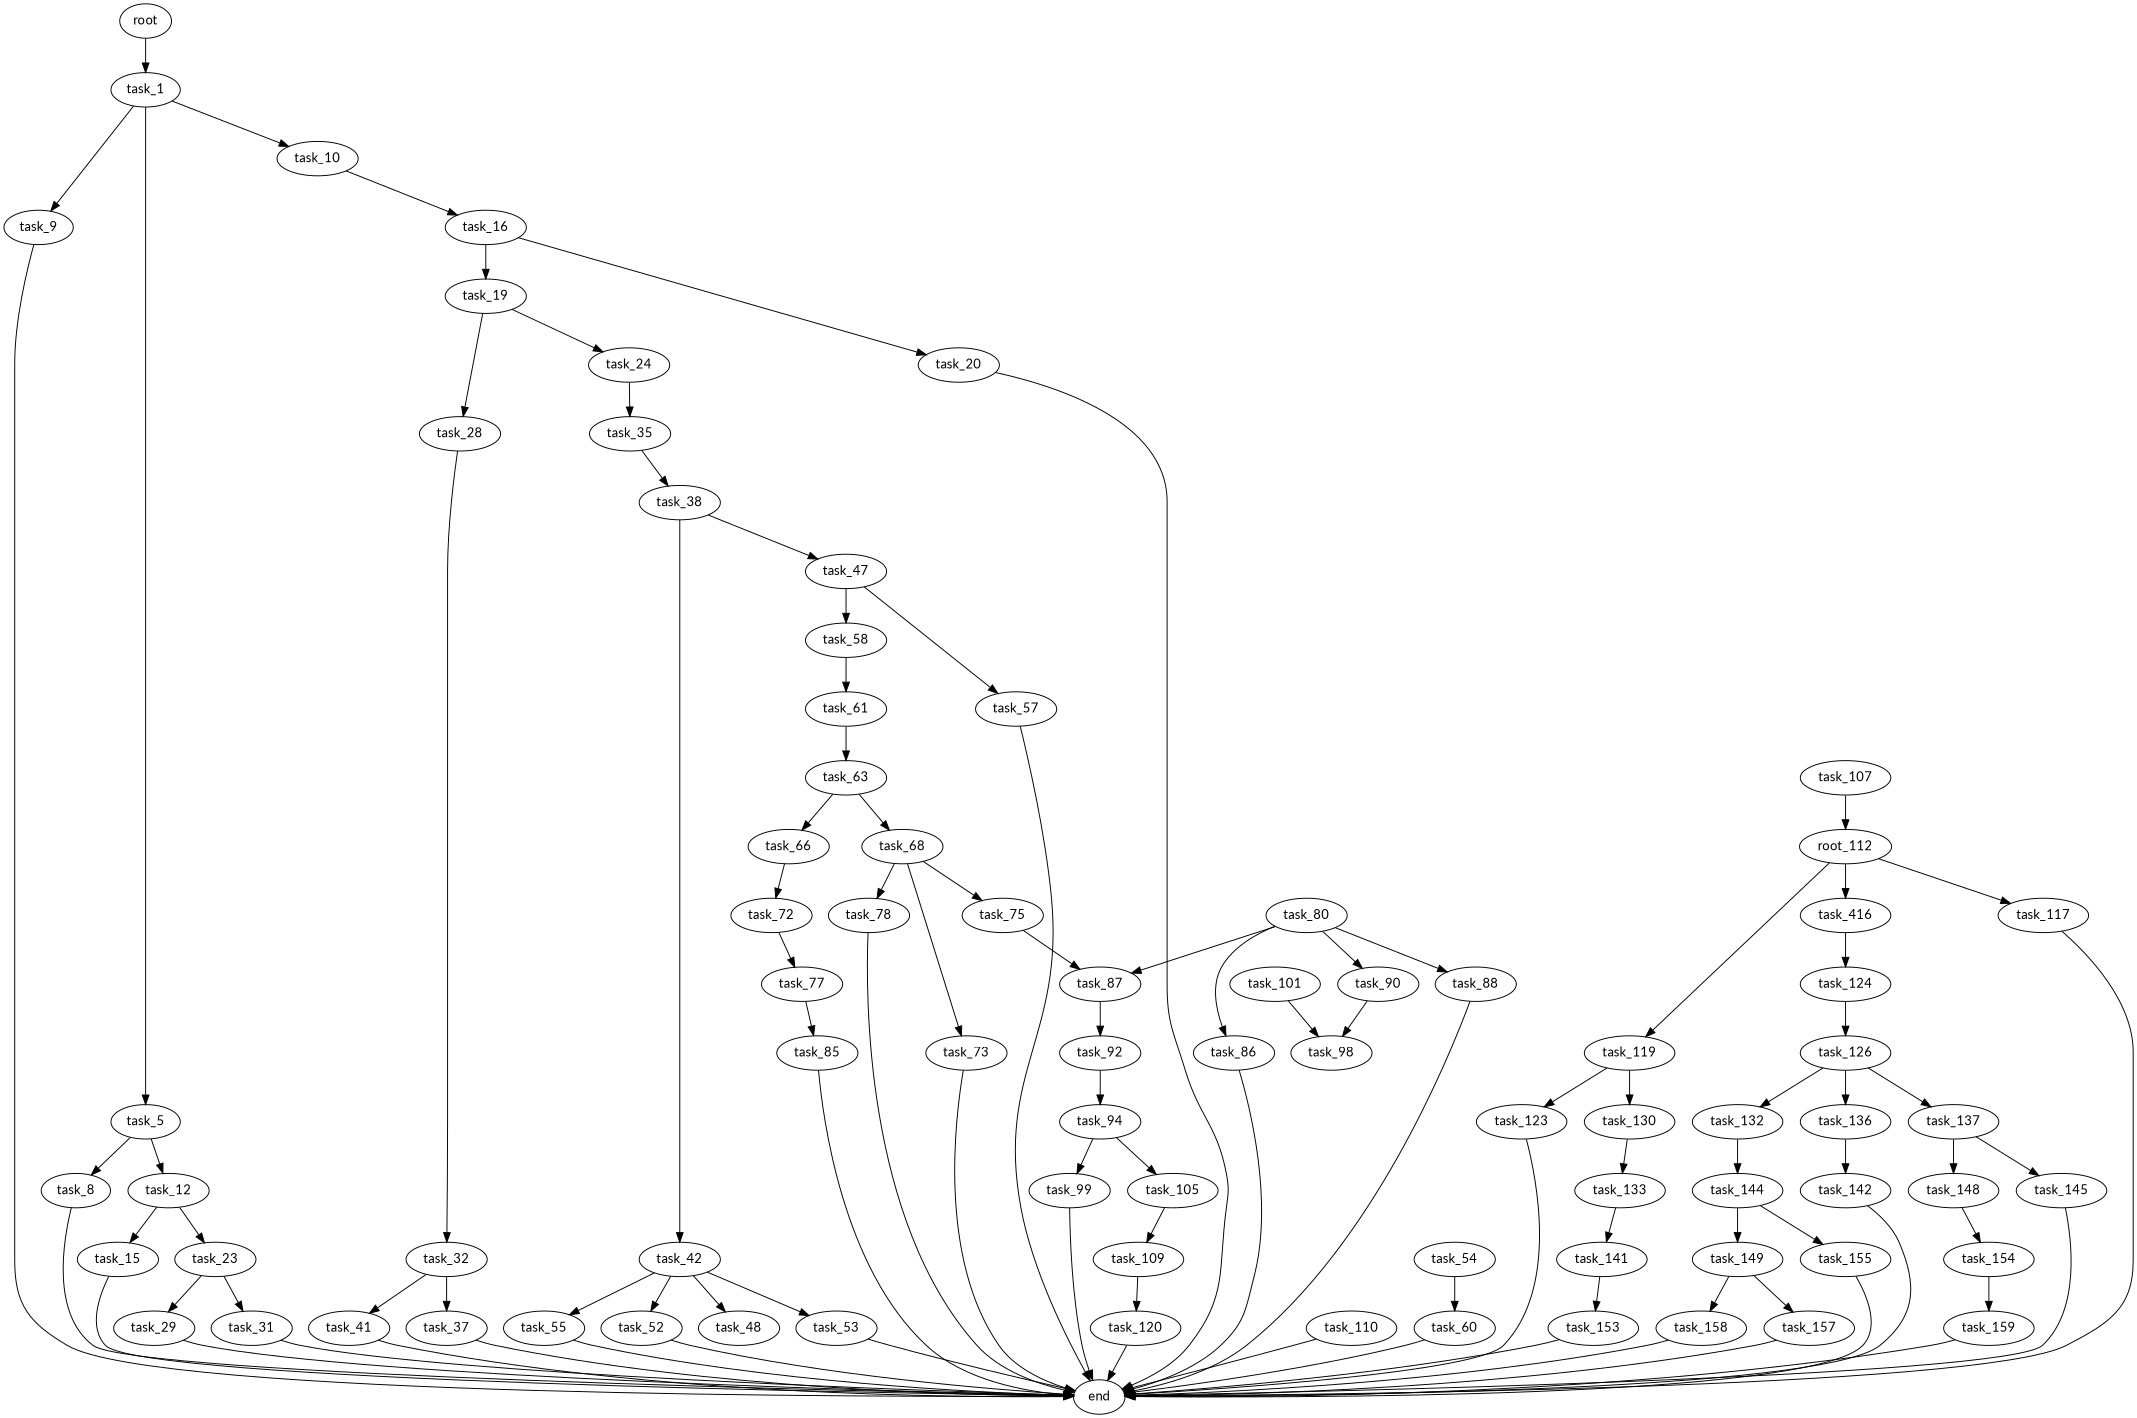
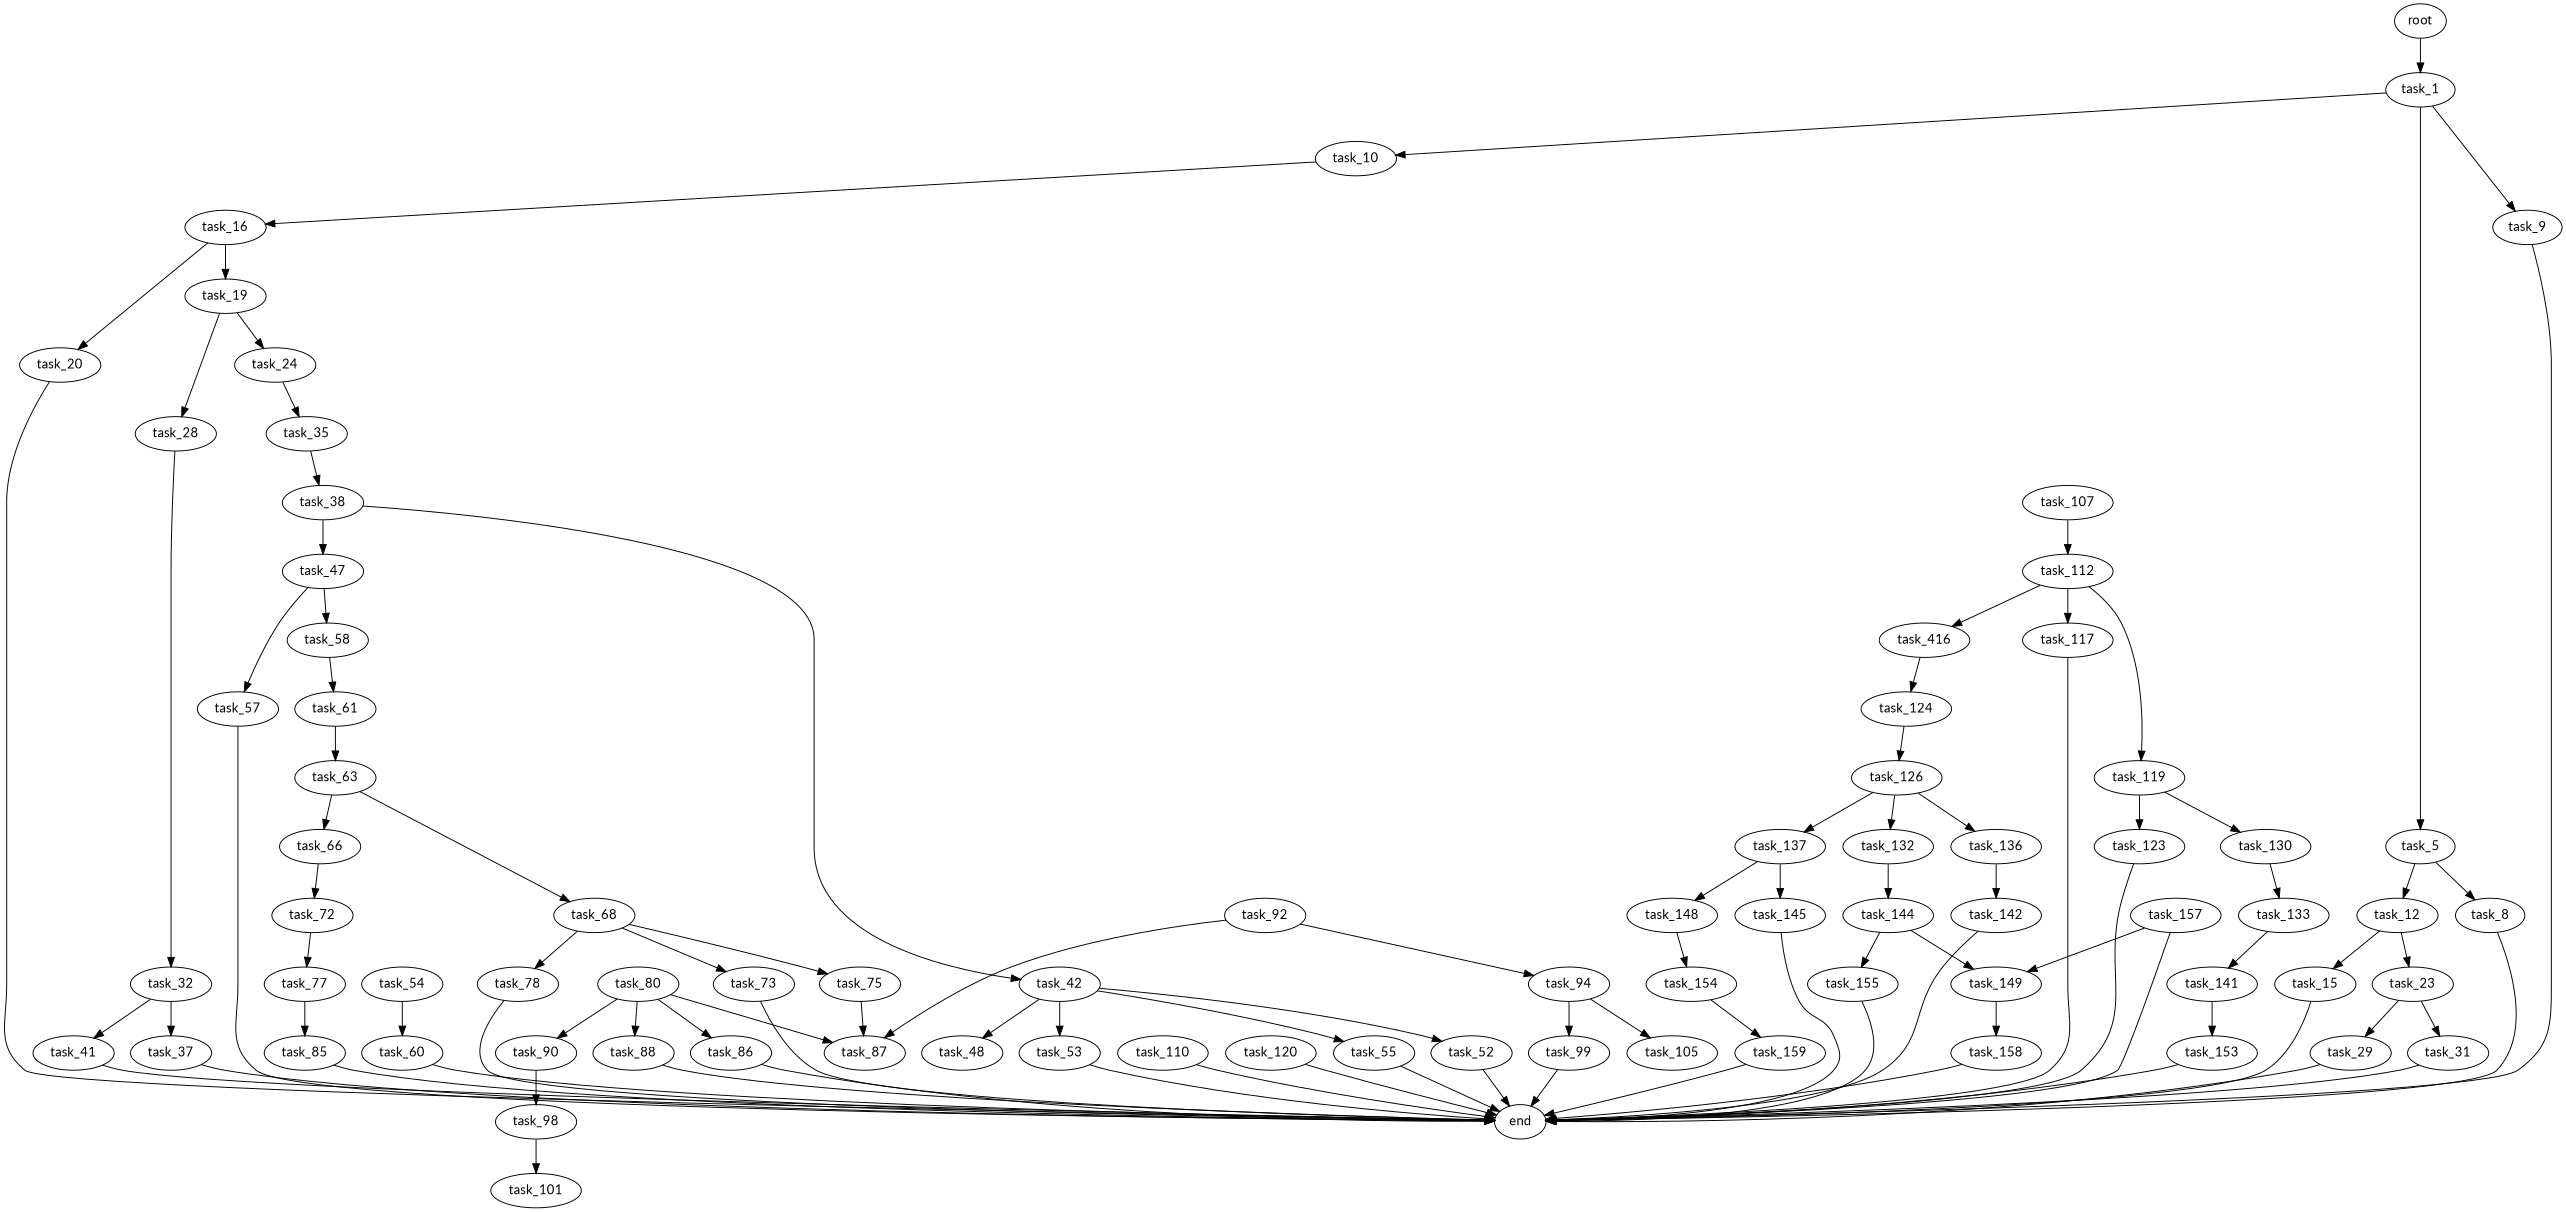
(1846, 847) -> (2068, 571)
(1100, 1014) -> (1051, 954)
(1300, 1015) -> (536, 1152)
(1138, 1259) -> none
(1770, 1290) -> (2091, 948)
